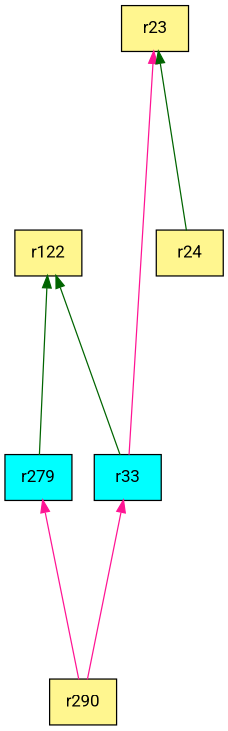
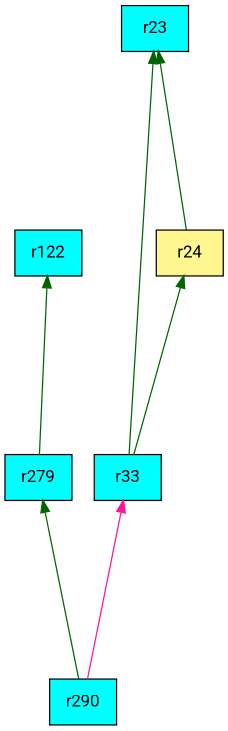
(155, 29) -> (155, 29)
(48, 253) -> (48, 253)
(141, 259) -> (141, 259)
(90, 371) -> (157, 371)
(62, 596) -> (62, 596)
(83, 702) -> (83, 702)
